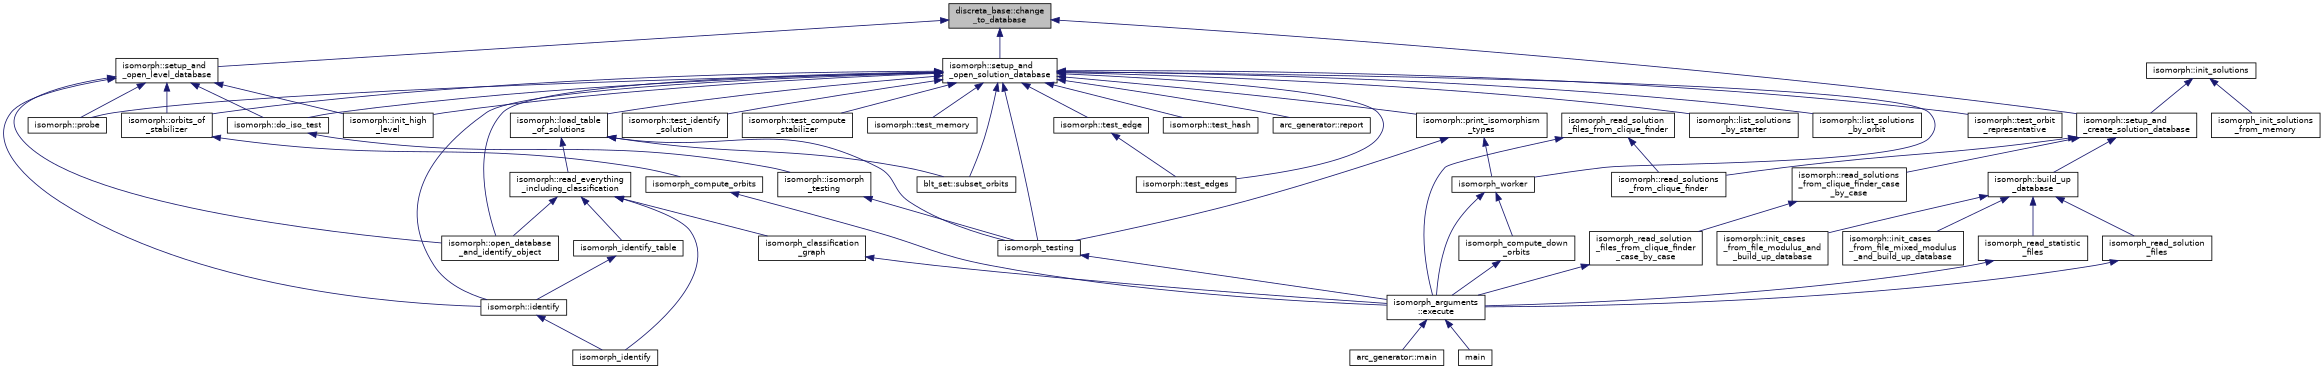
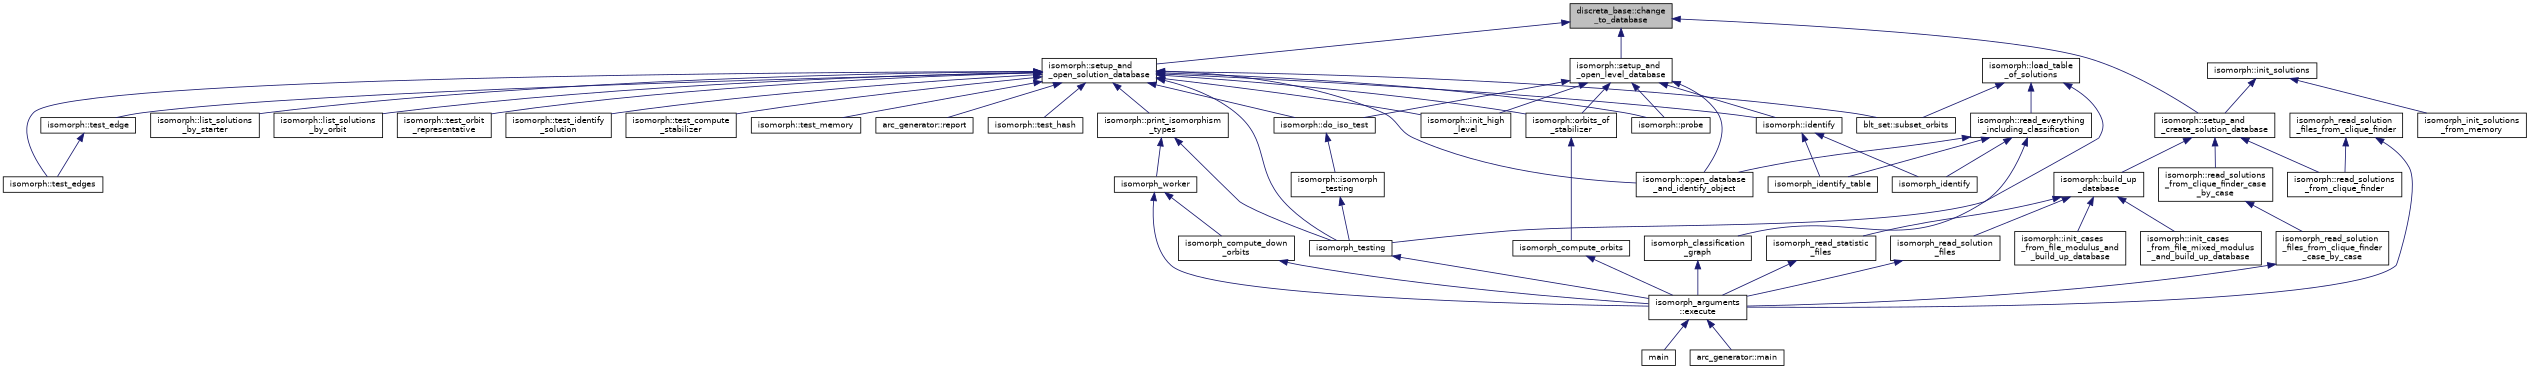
(771, 92) -> none
(1933, 118) -> none
(572, 280) -> (1814, 163)
